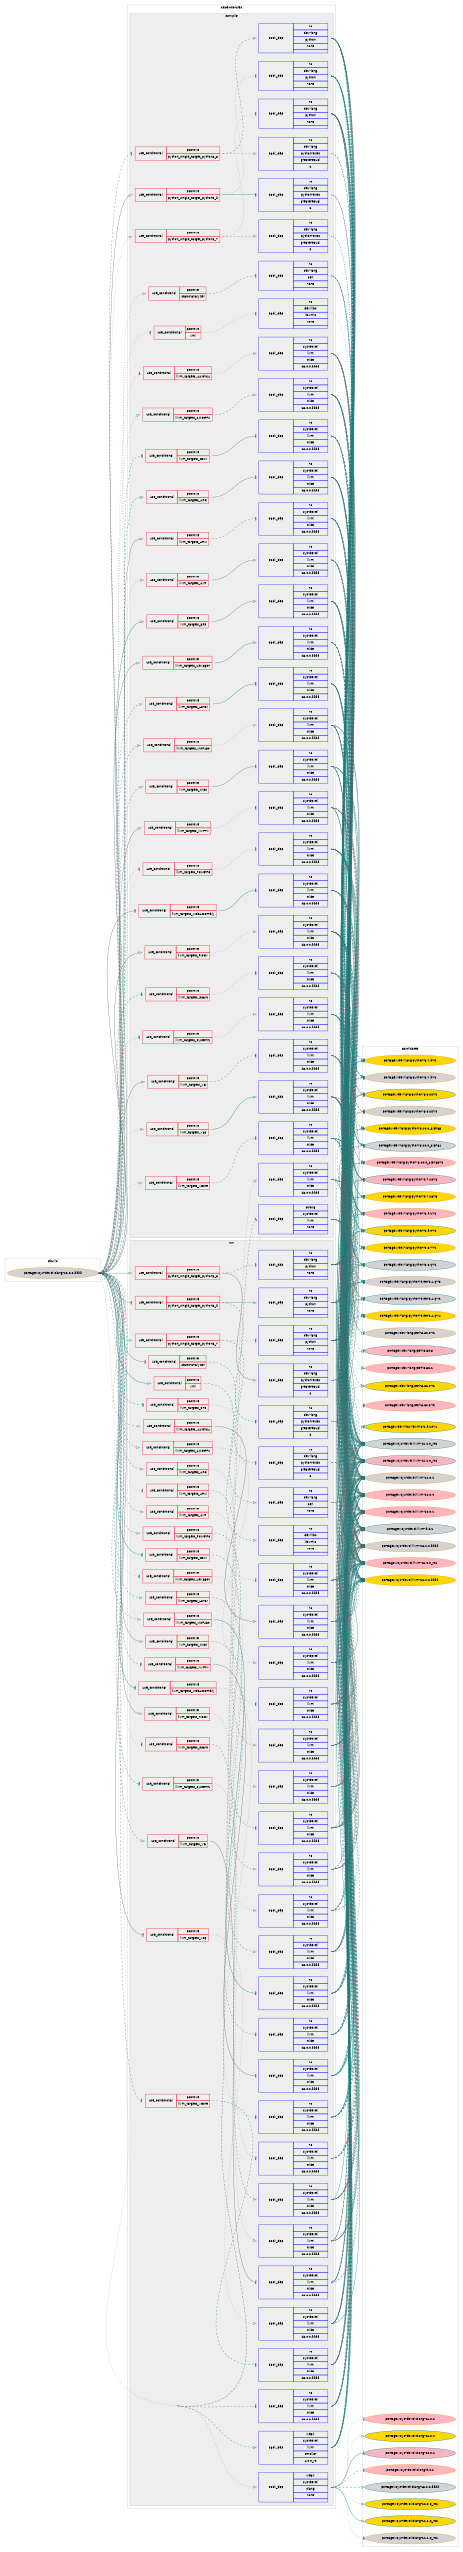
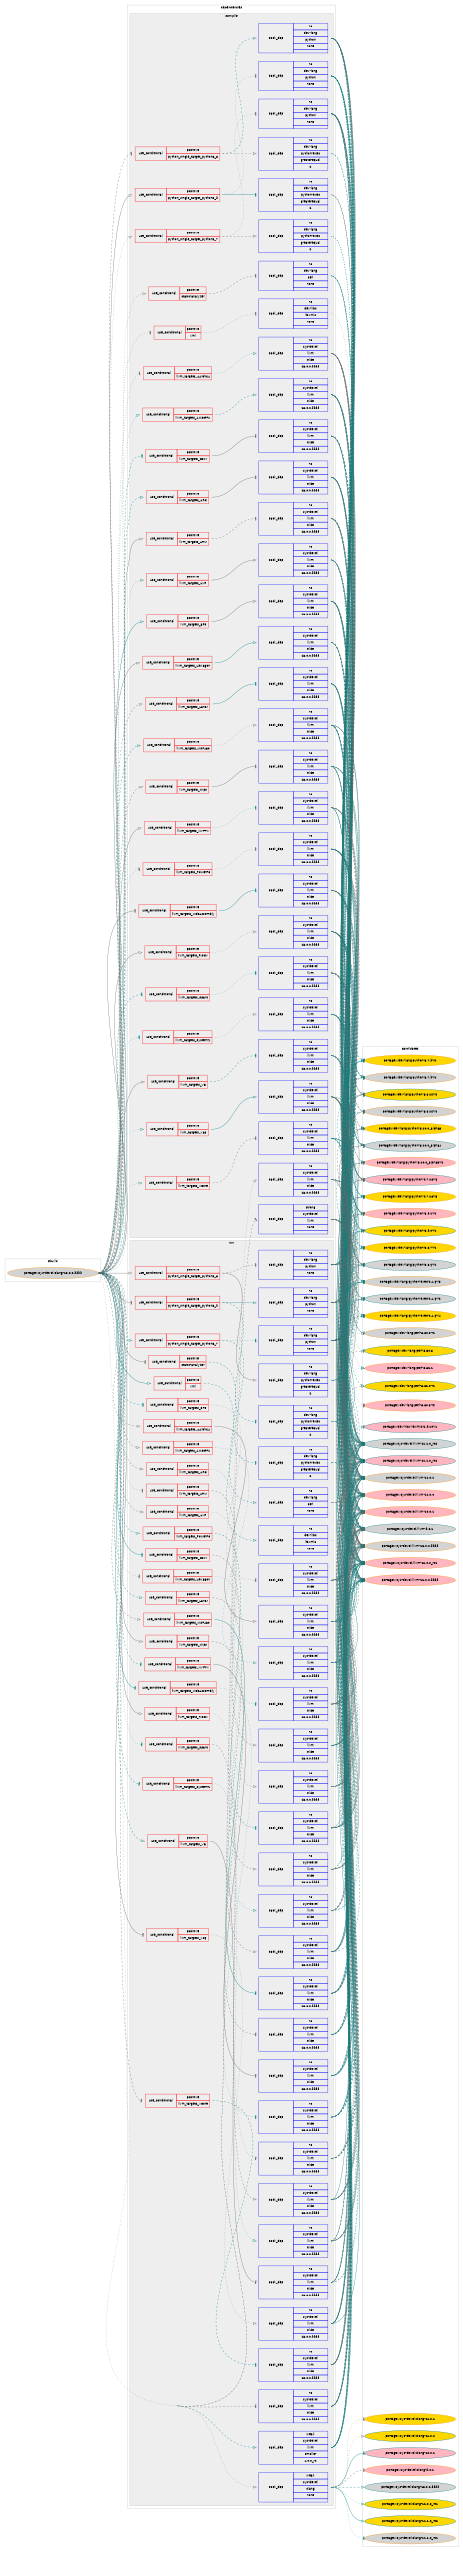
(410, 1351) -> (410, 1351)
(410, 1427) -> (410, 1427)
(410, 1580) -> (410, 1580)
(410, 2419) -> (410, 2419)
